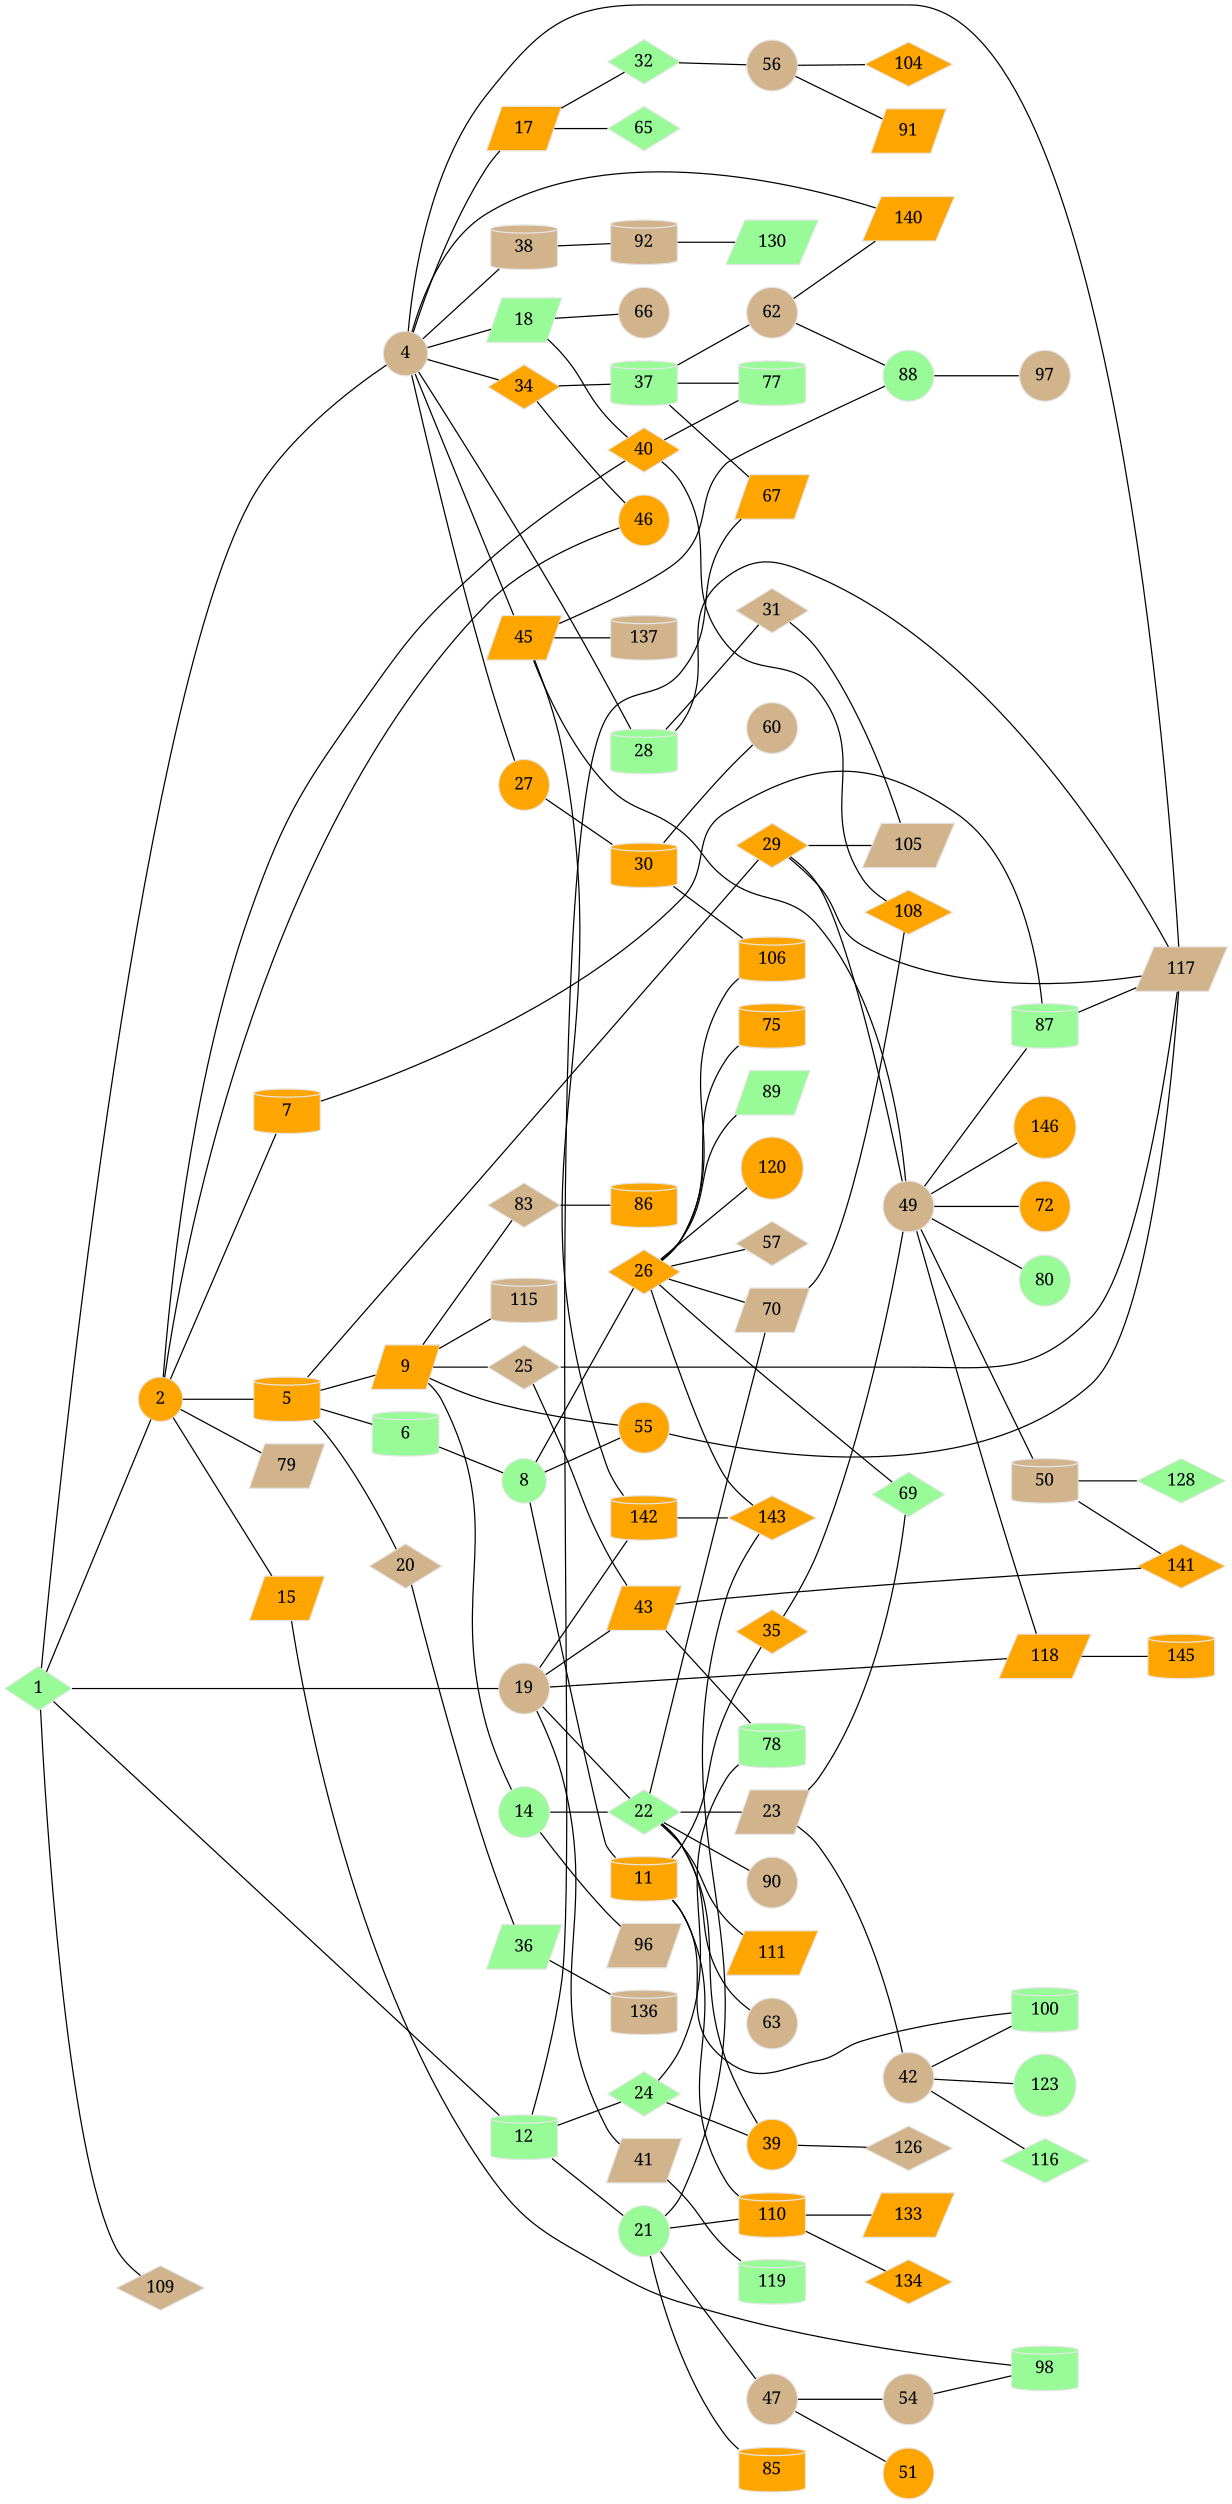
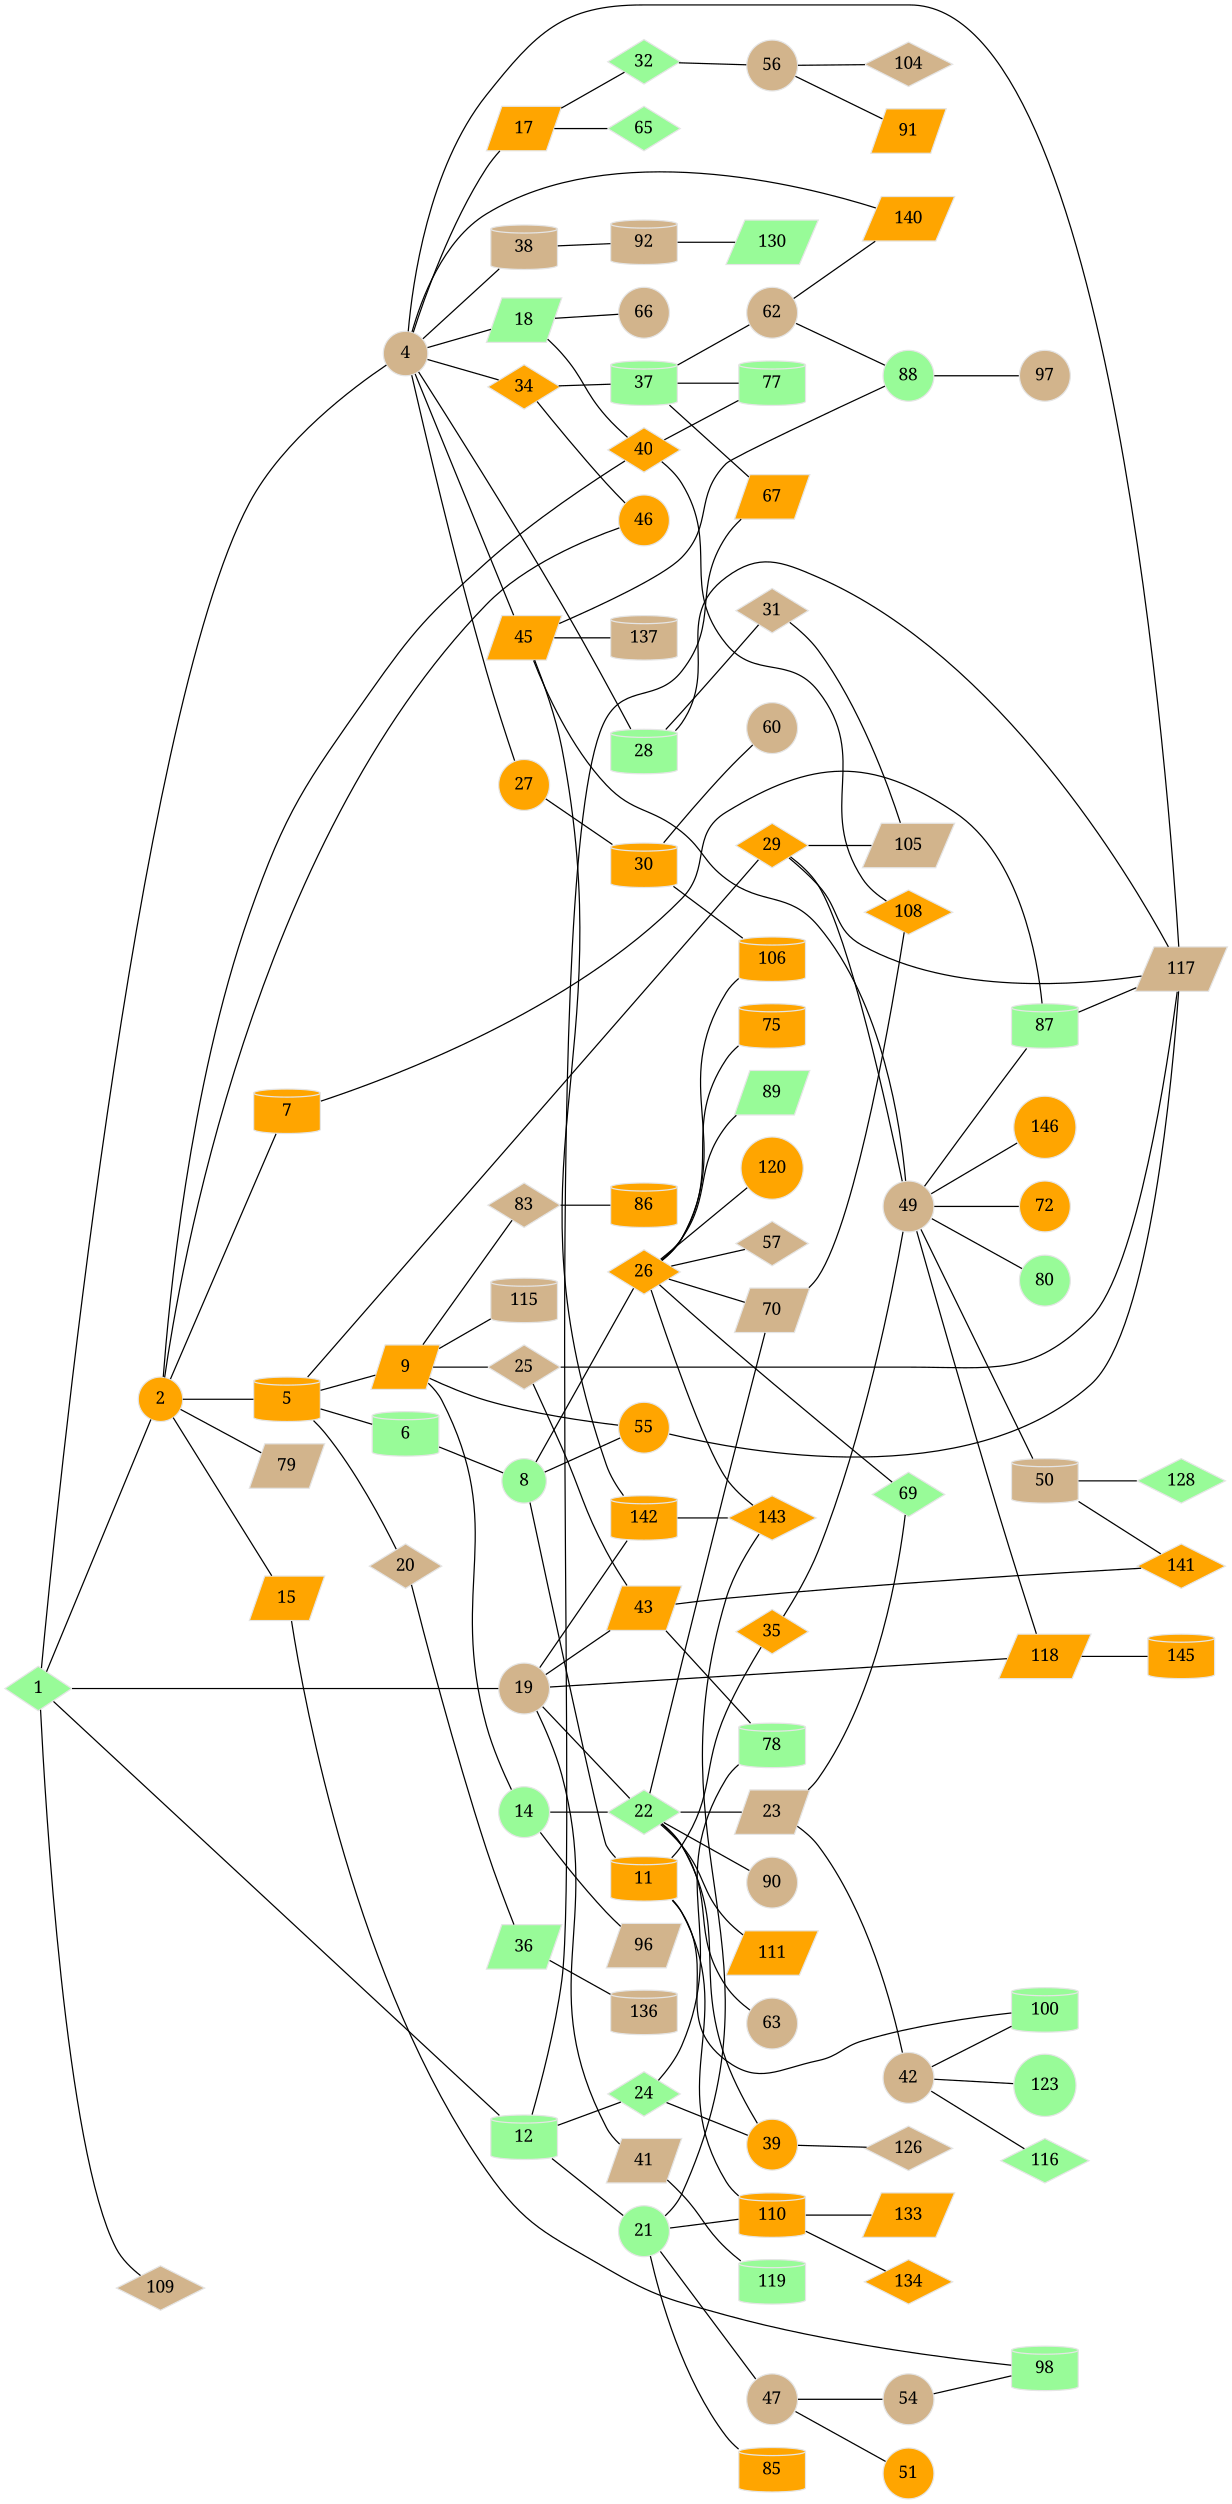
(909, 64) -> (909, 64)
